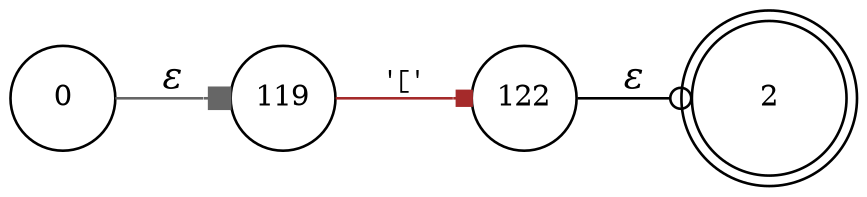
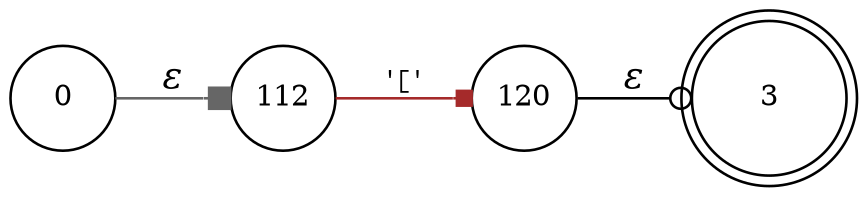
(283, 98) -> (283, 98)
(524, 98) -> (524, 98)
(769, 98) -> (769, 98)
